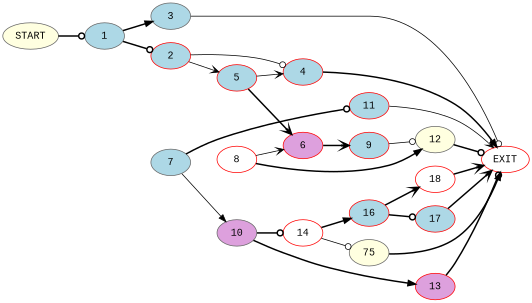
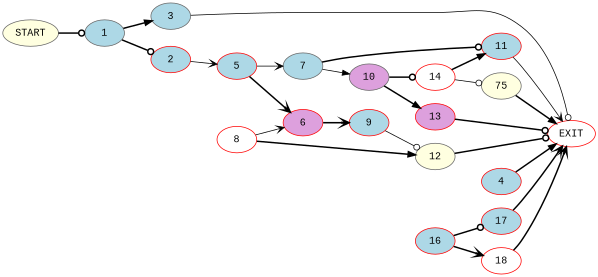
(236, 56) -> none
(266, 75) -> (266, 66)
(333, 224) -> (465, 63)
